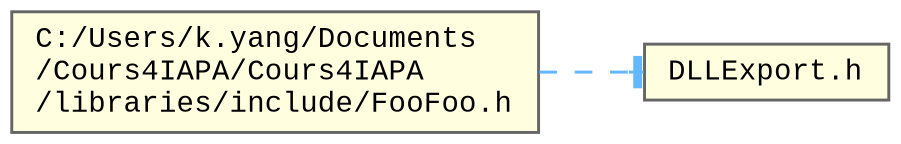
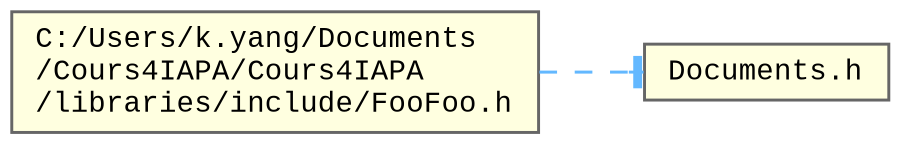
(767, 72) -> (767, 72)
